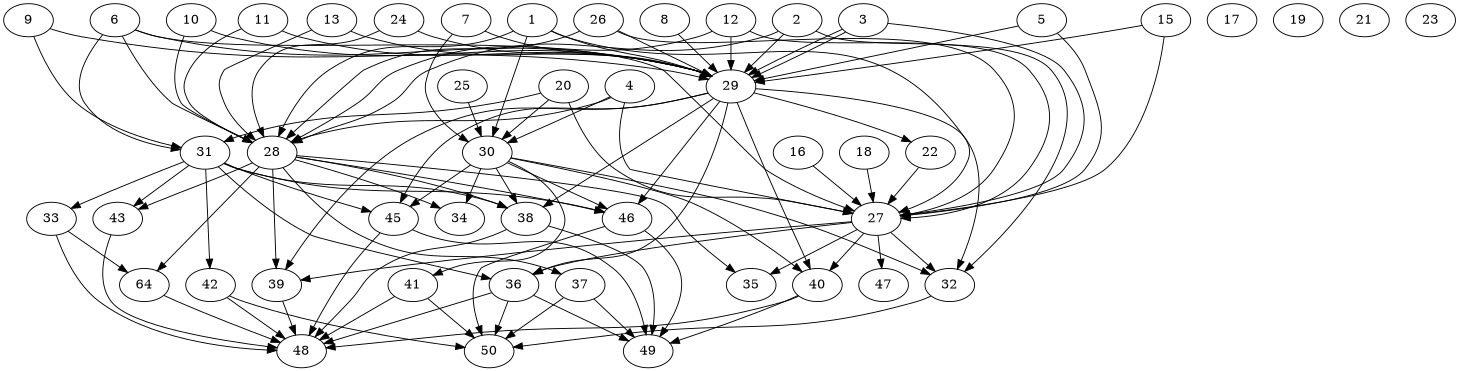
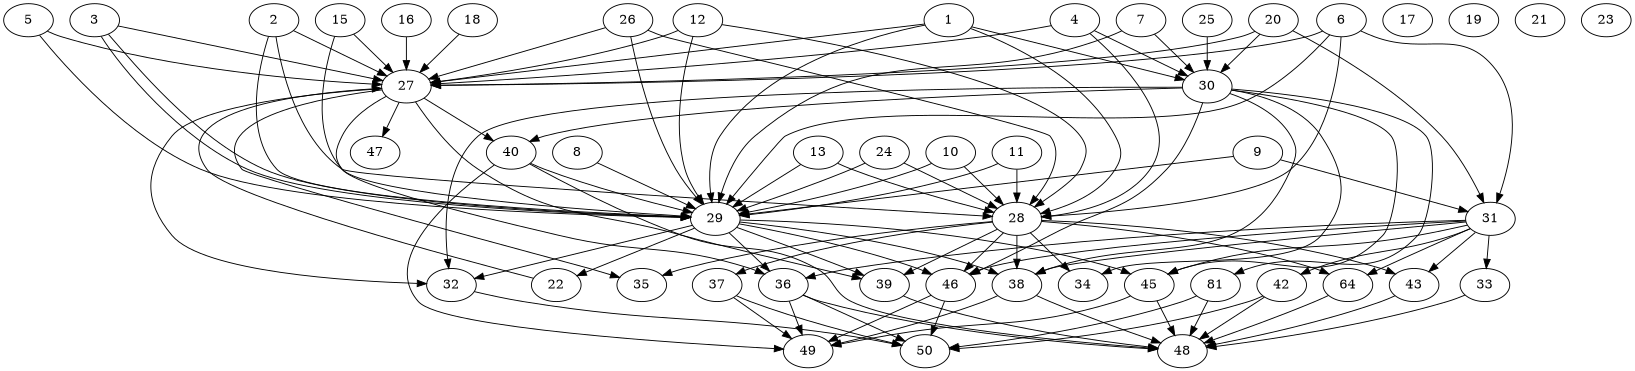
(1046, 67) -> (338, 52)
(771, 182) -> (591, 185)
(94, 249) -> (1423, 250)
(413, 285) -> (1216, 285)
